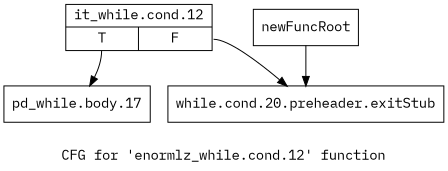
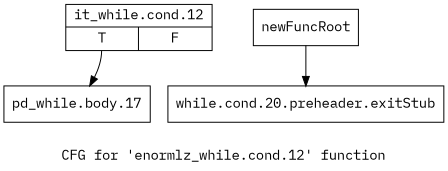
(249, 56) -> none
